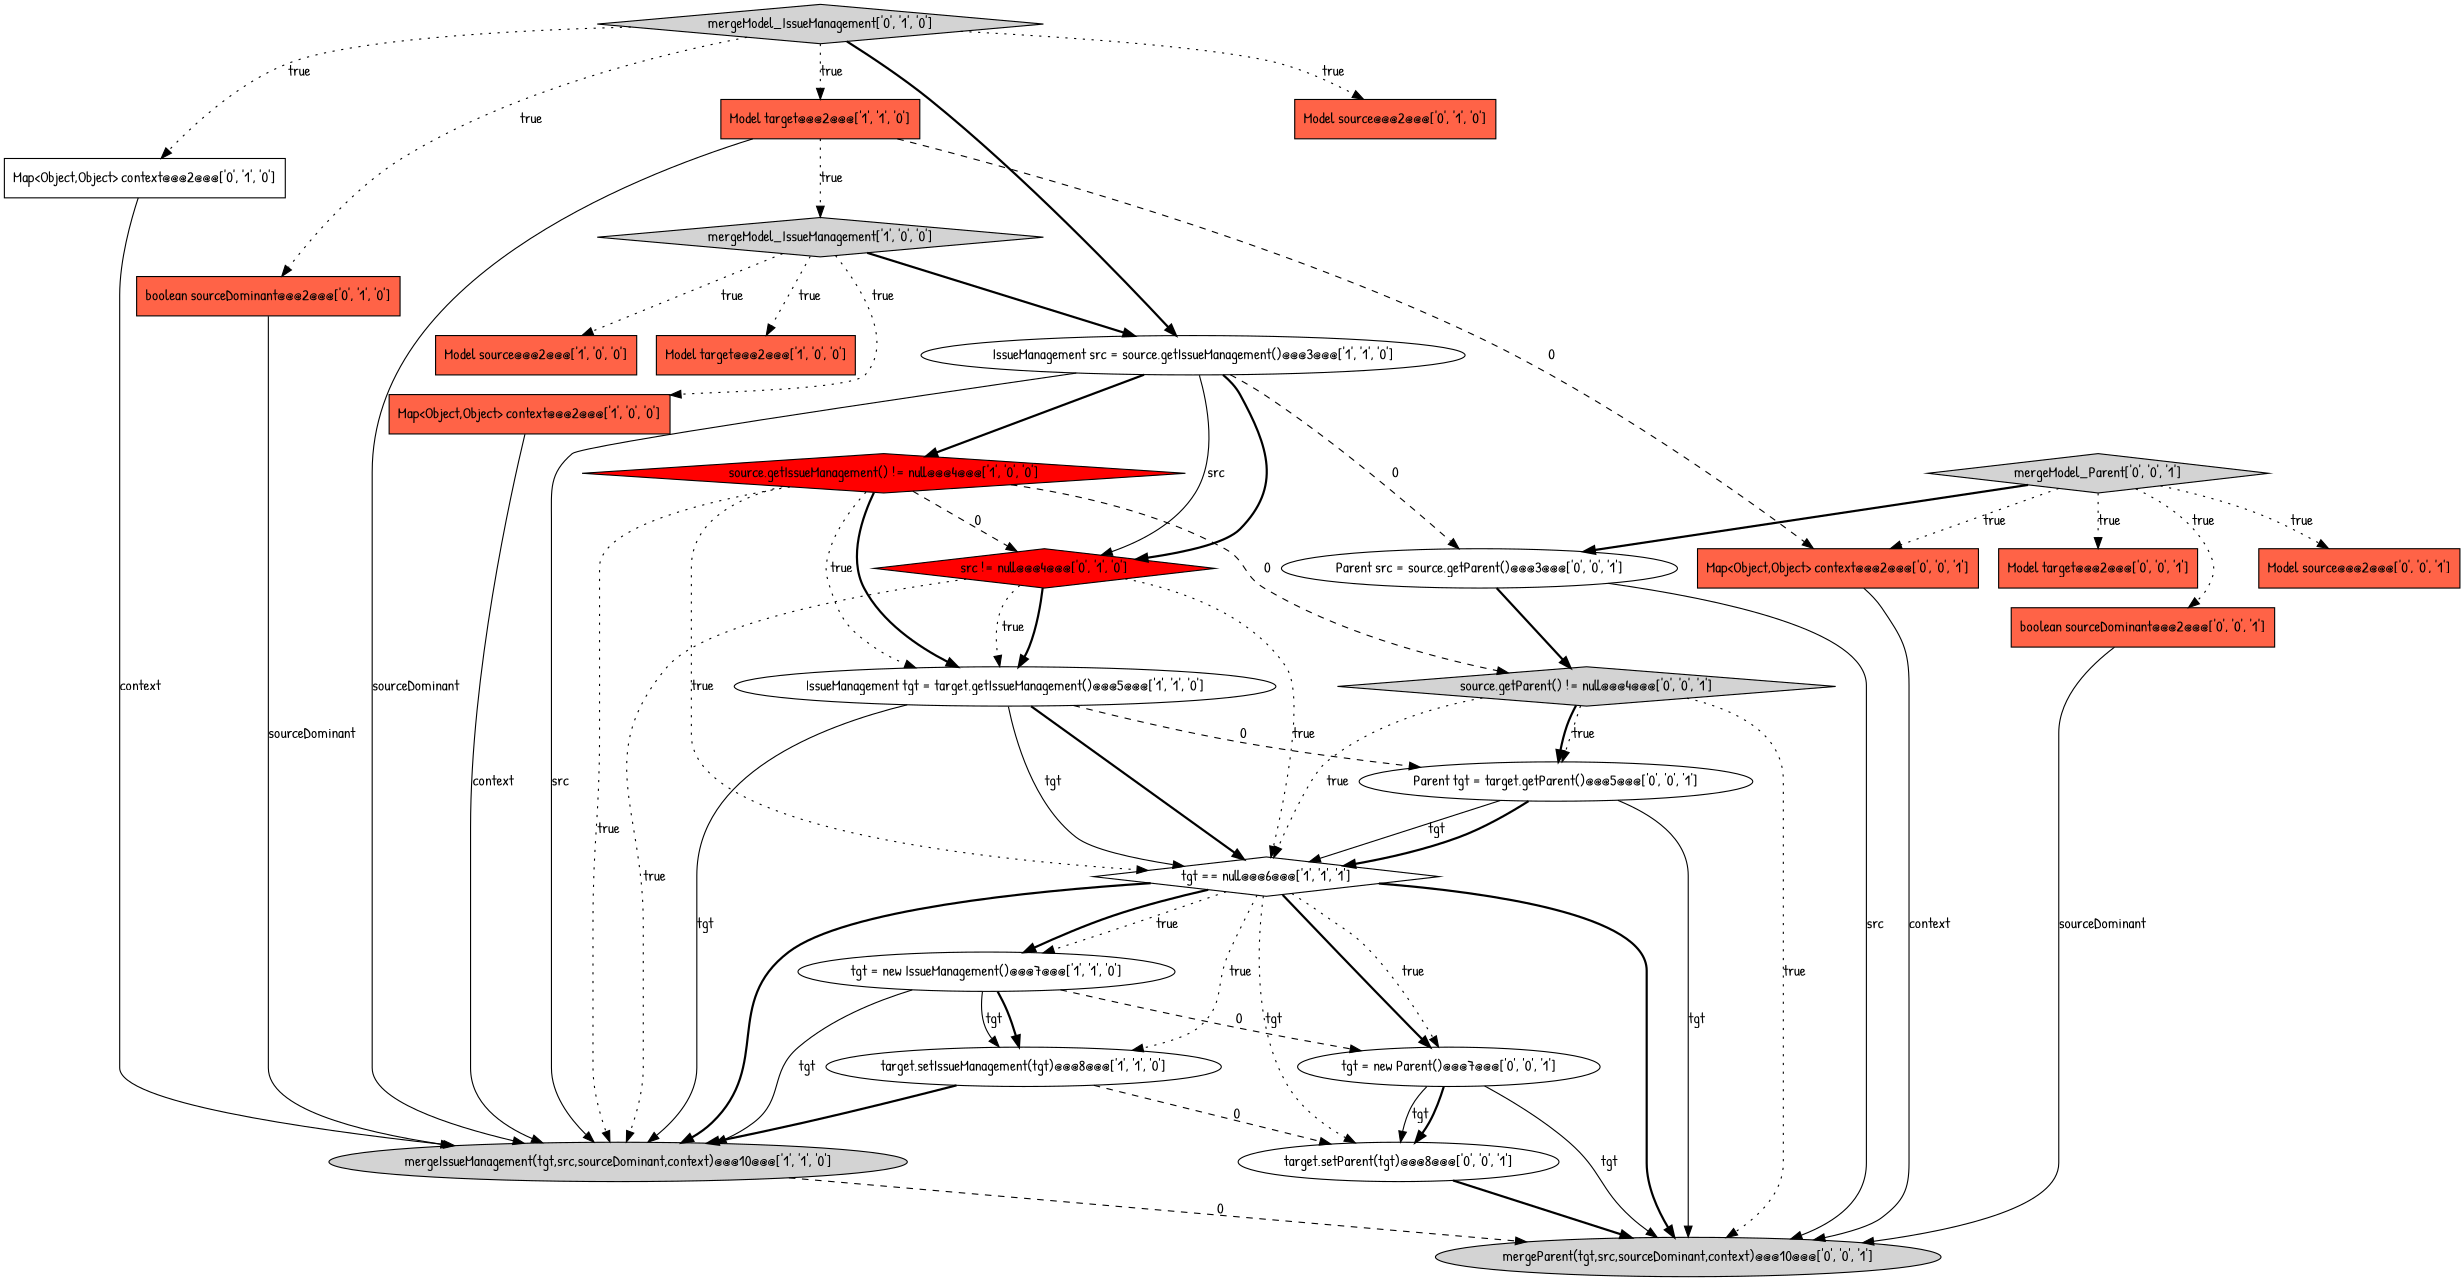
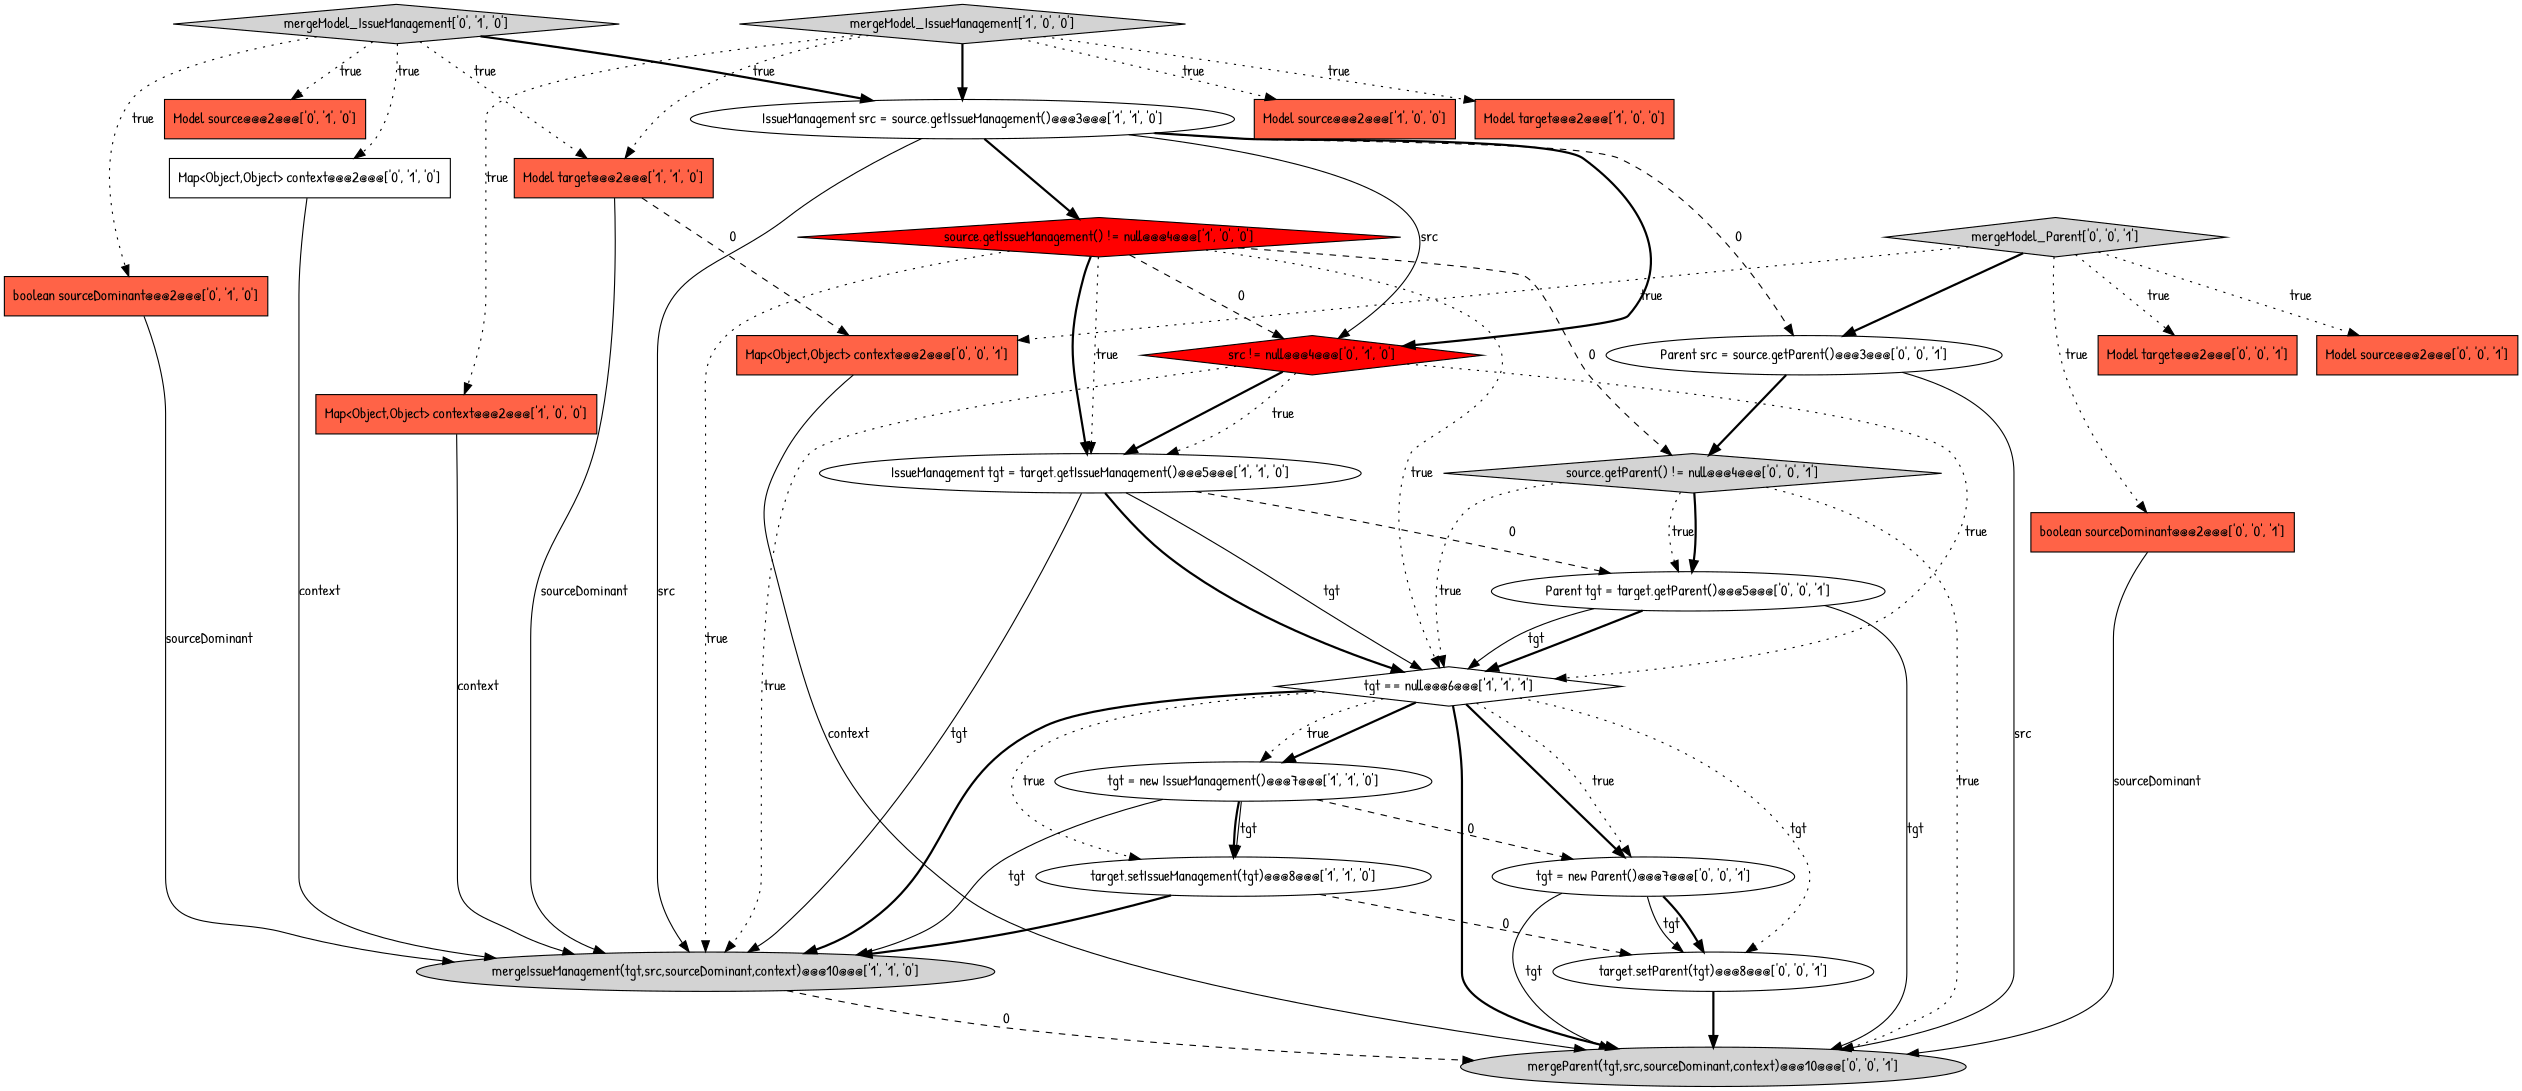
(820, 172) -> (745, 68)
